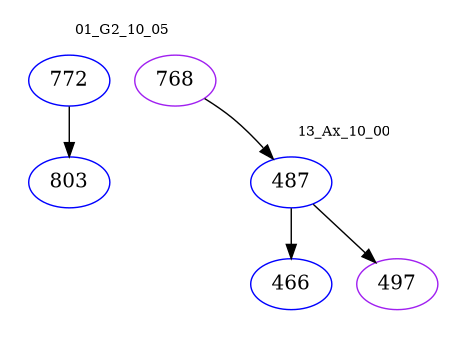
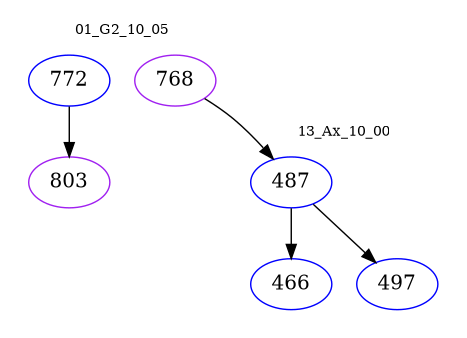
(69, 182) -> (69, 182)
(397, 284) -> (397, 284)
